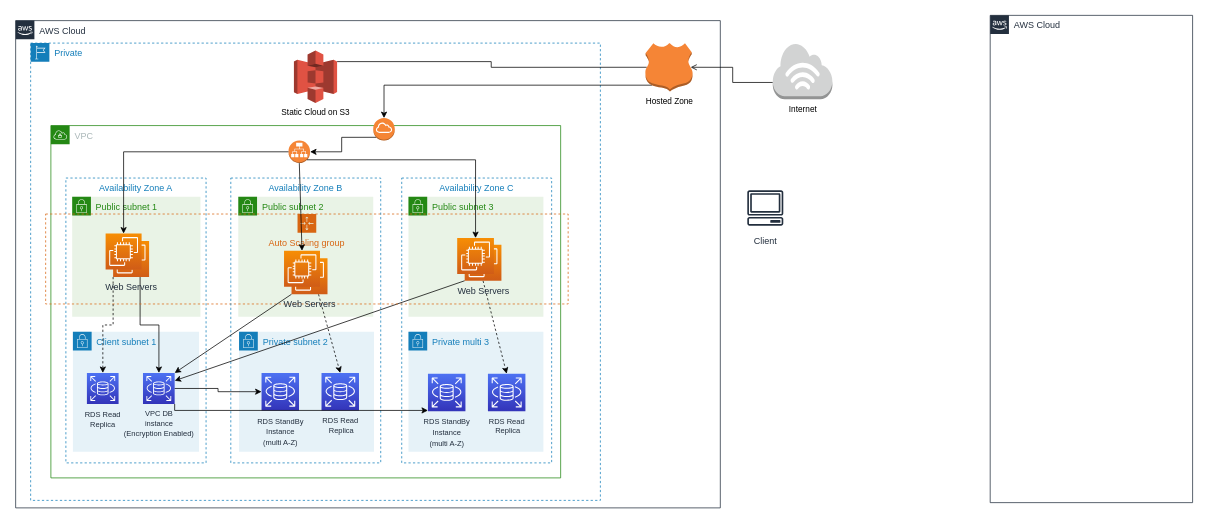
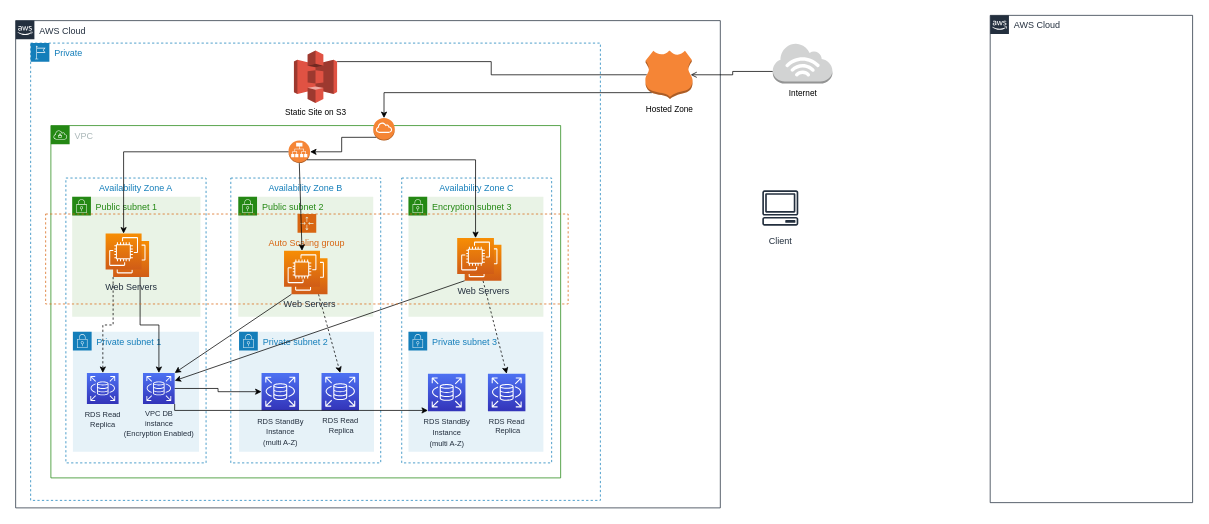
(669, 67) -> (669, 75)
(803, 71) -> (803, 63)
(316, 113) -> (316, 113)
(465, 208) -> (477, 208)
(765, 208) -> (780, 208)
(129, 343) -> (133, 343)
(464, 343) -> (469, 343)
